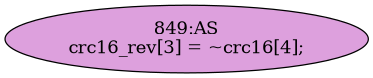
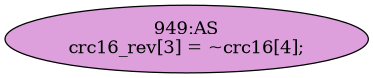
(187, 39) -> (187, 39)
